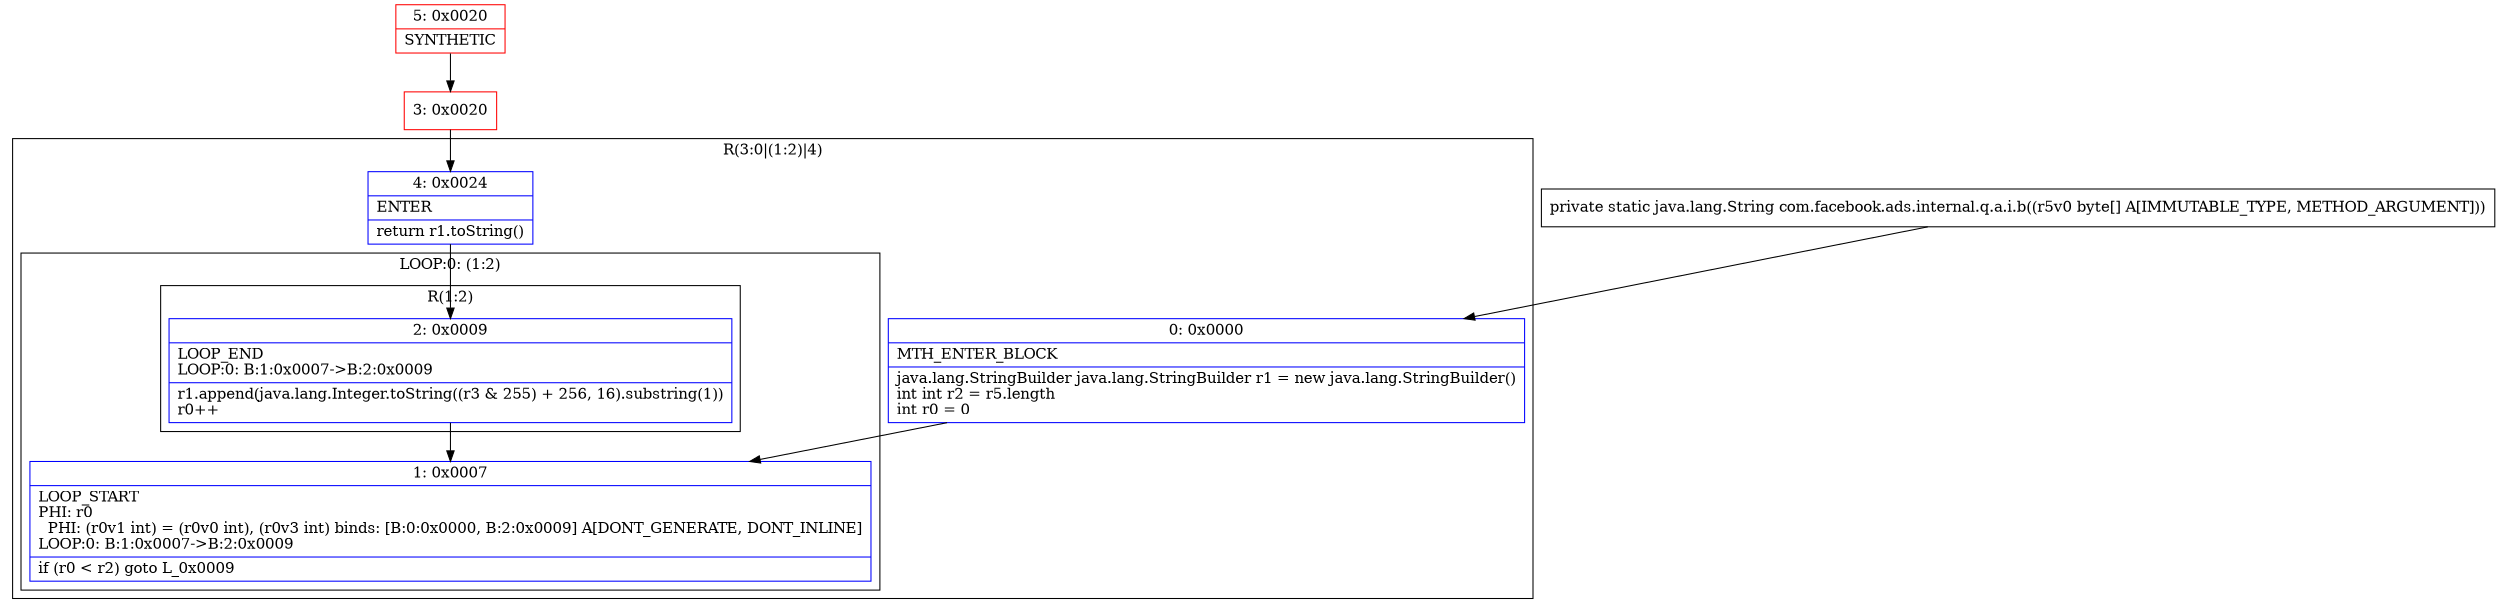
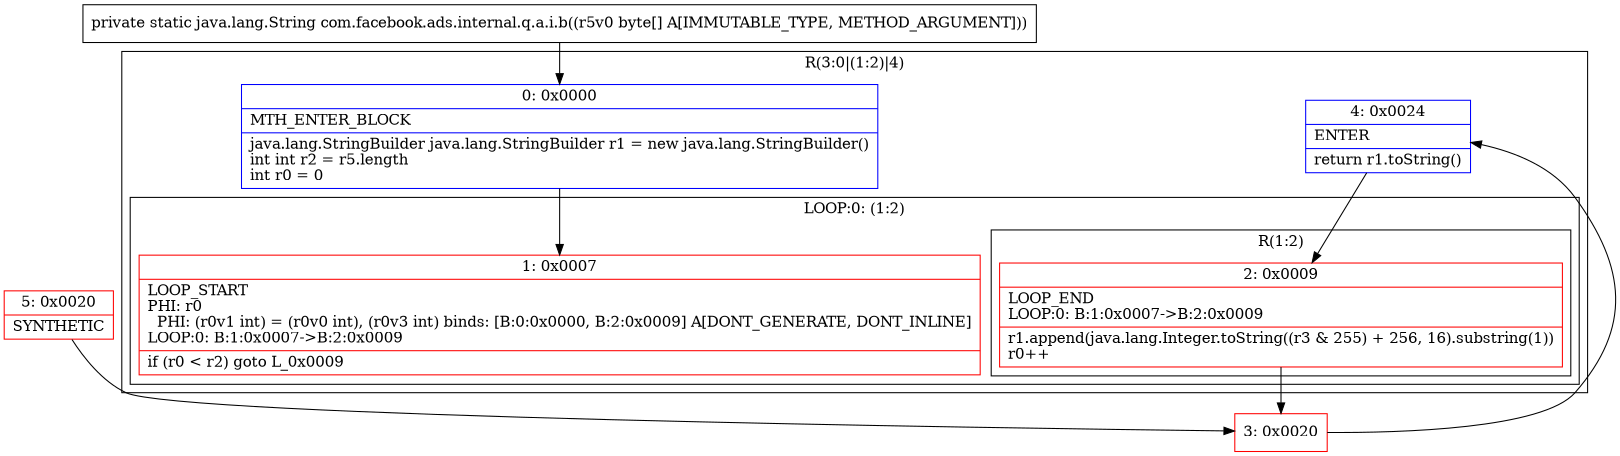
(450, 371) -> (1281, 315)
(450, 438) -> (1281, 385)
(450, 521) -> (560, 315)
